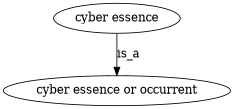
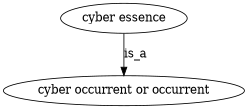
(117, 91) -> (124, 91)
